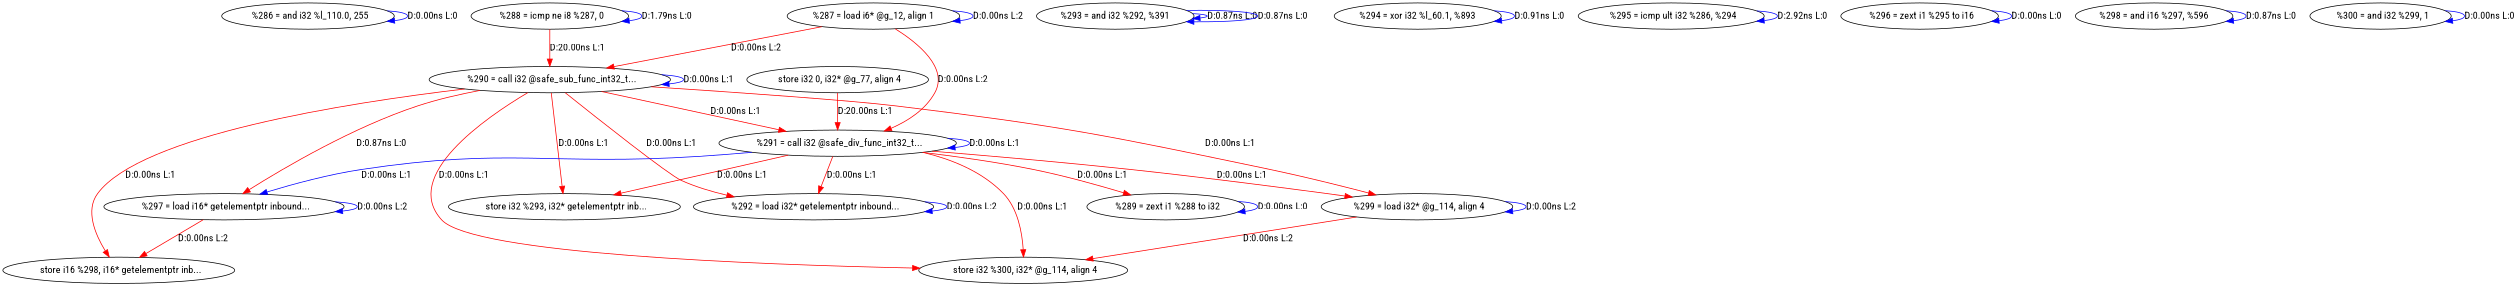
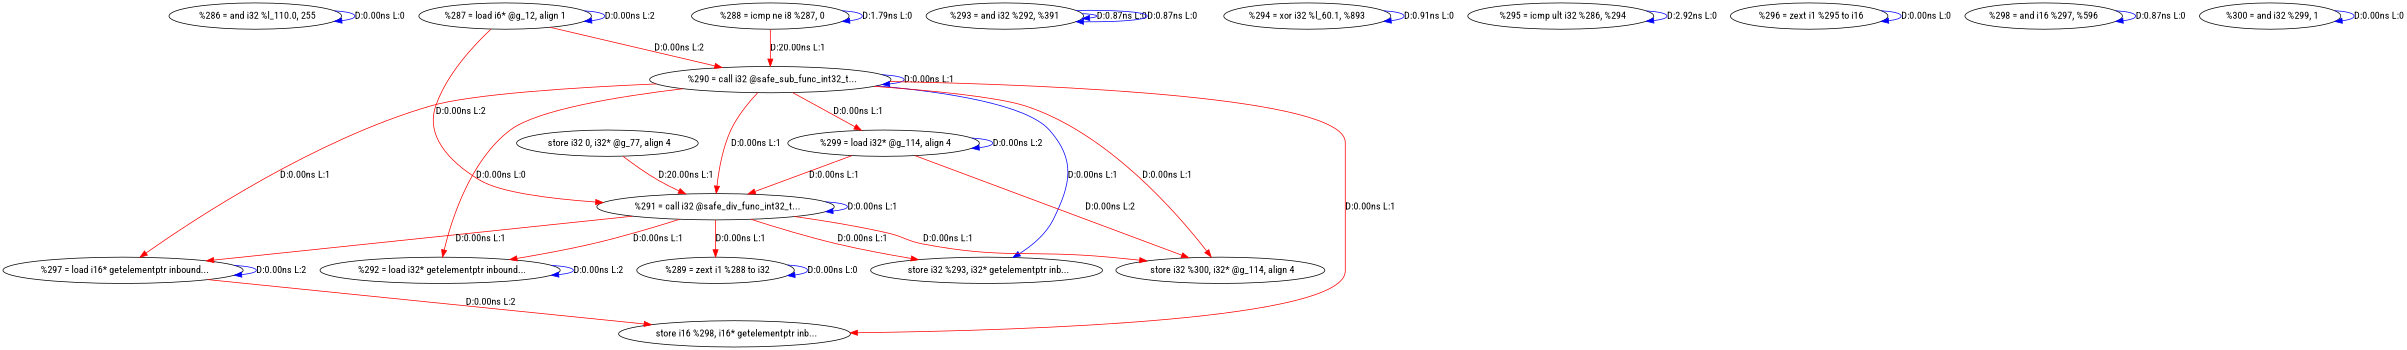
(557, 139) -> (1035, 120)
(381, 143) -> (305, 175)
(671, 143) -> (501, 175)
(508, 158) -> (423, 238)
(1139, 170) -> (803, 174)
